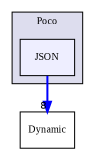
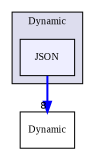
(47, 22) -> (47, 22)
